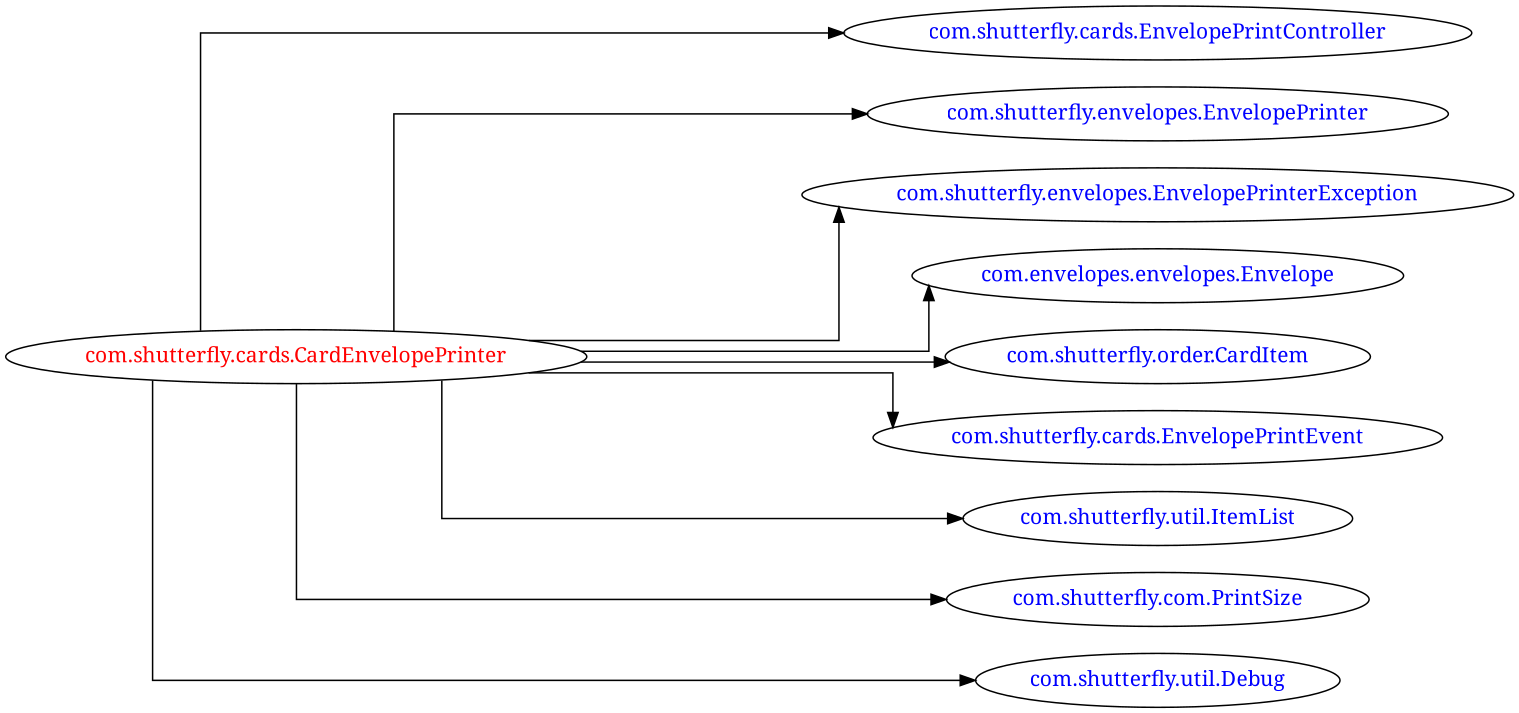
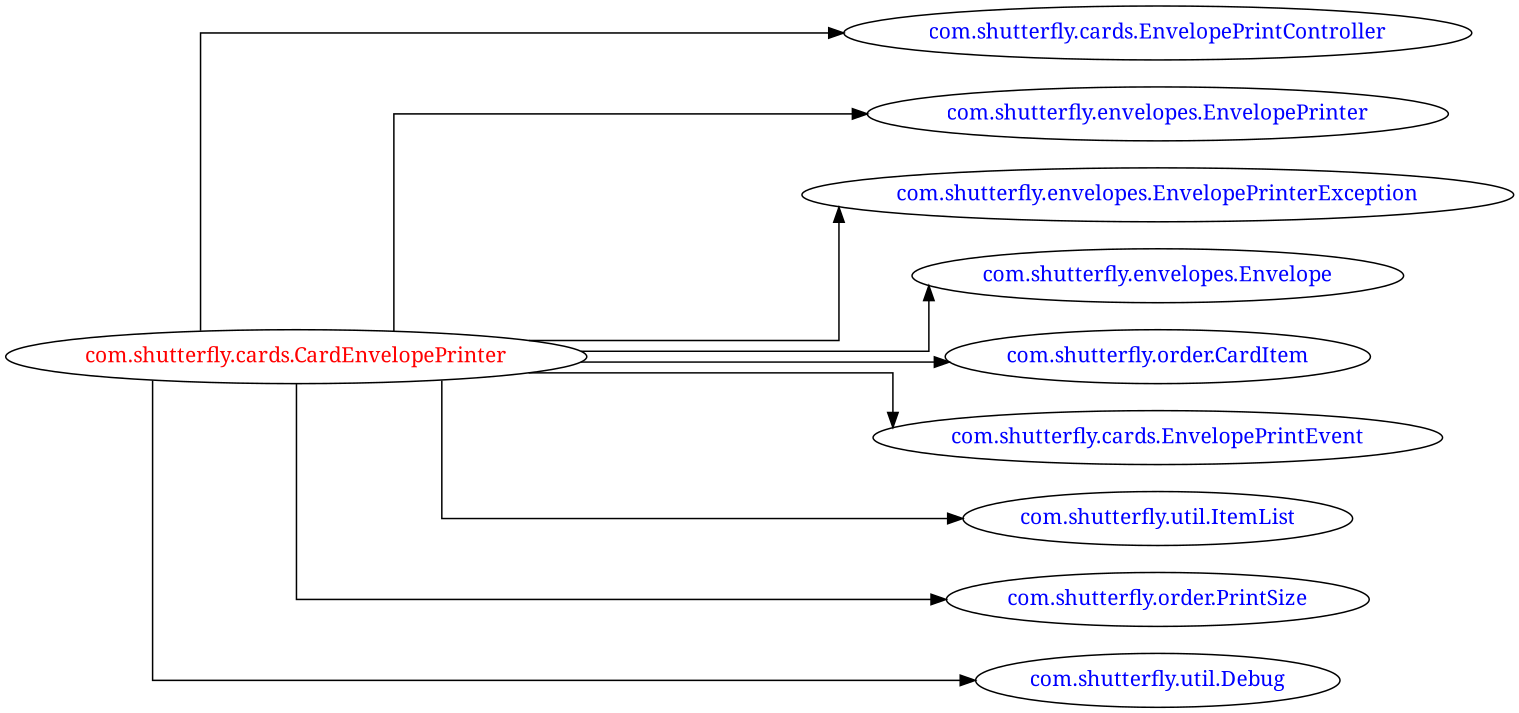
(1158, 276) -> (1158, 276)
(1158, 599) -> (1158, 599)
